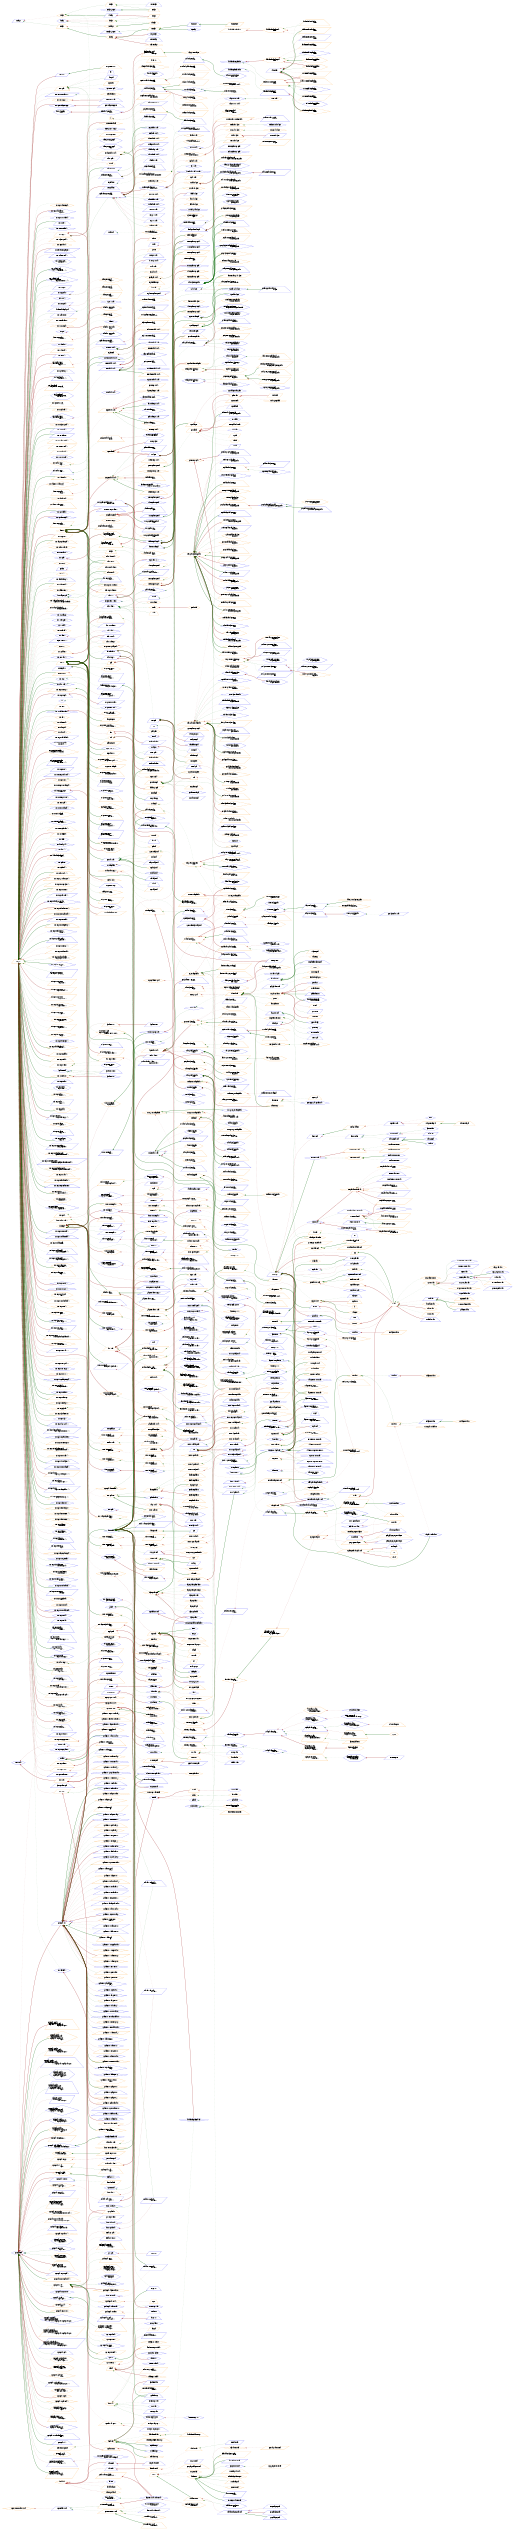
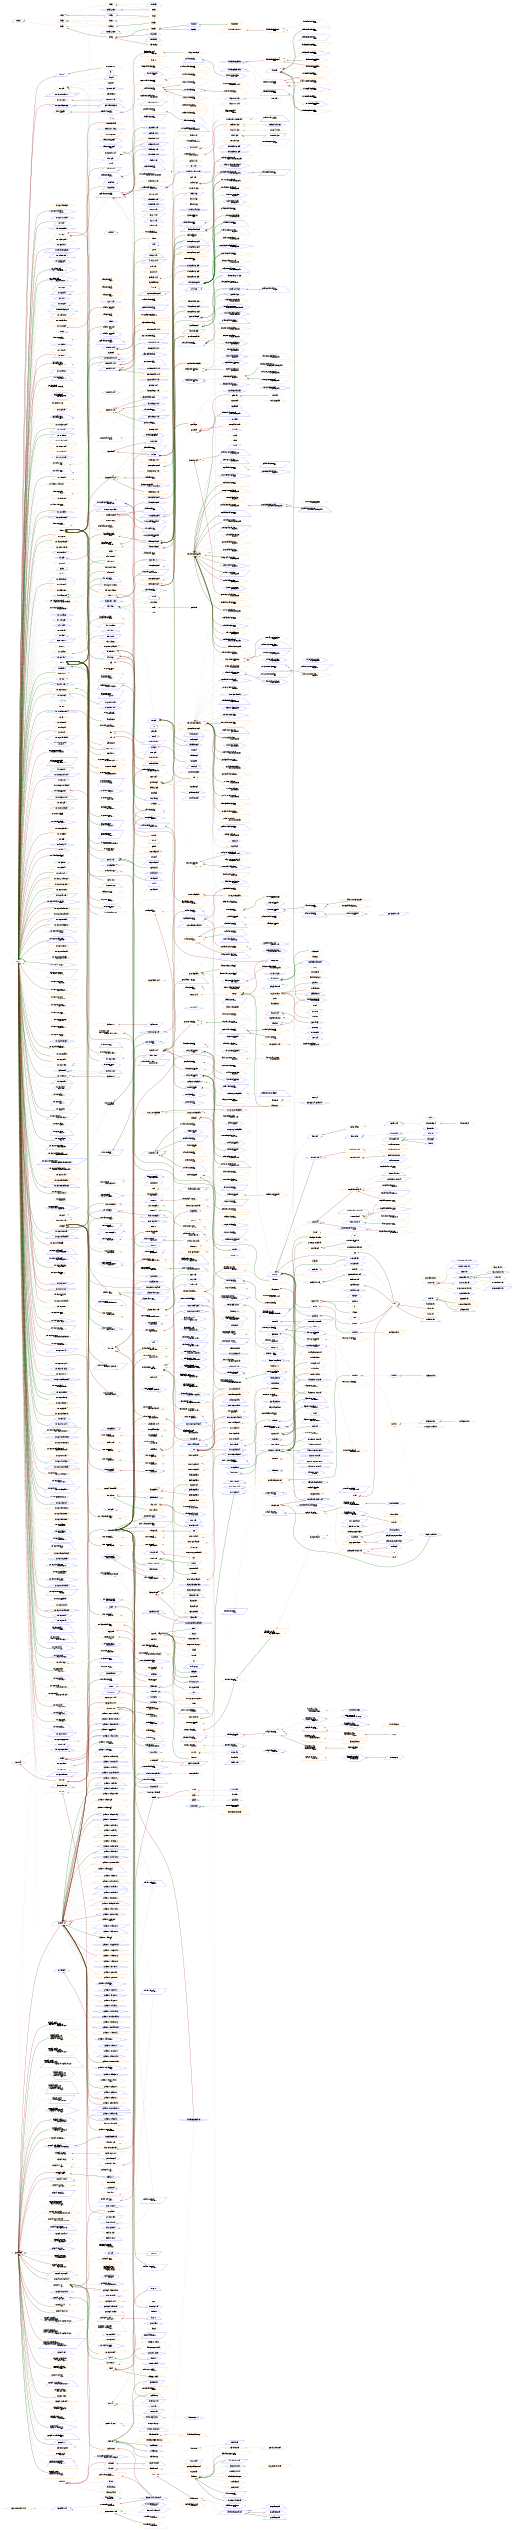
none -> (214, 233)
(235, 994) -> (235, 994)
(355, 1734) -> (355, 1734)
